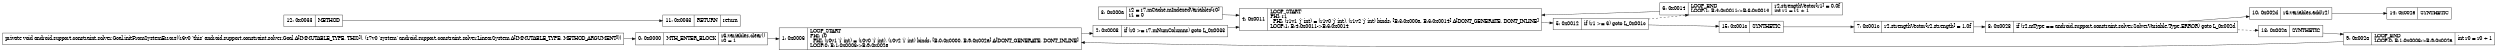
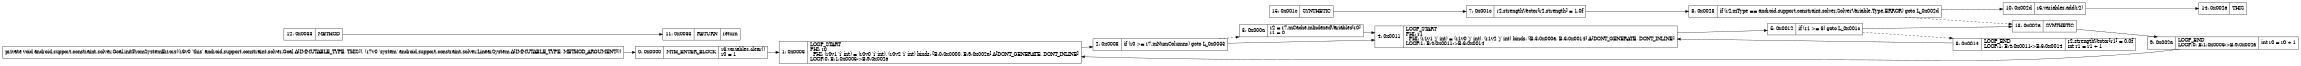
(2435, 13) -> (2238, 8)
(1682, 26) -> (1936, 28)
none -> (1228, 38)
